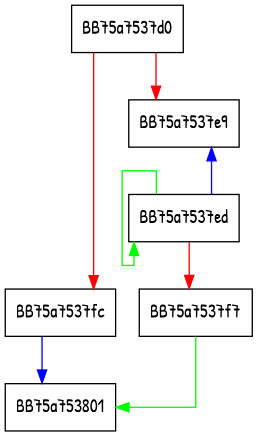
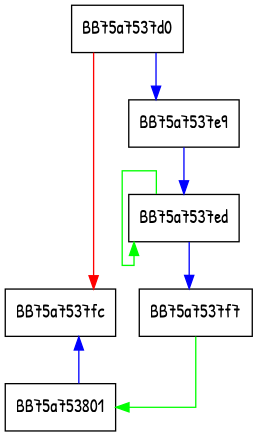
(156, 69) -> (156, 69)
(212, 178) -> (184, 164)
(189, 259) -> (189, 259)
(42, 353) -> (79, 367)
